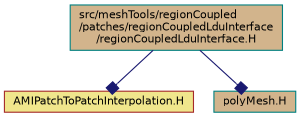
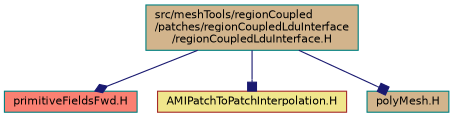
none -> (71, 102)
